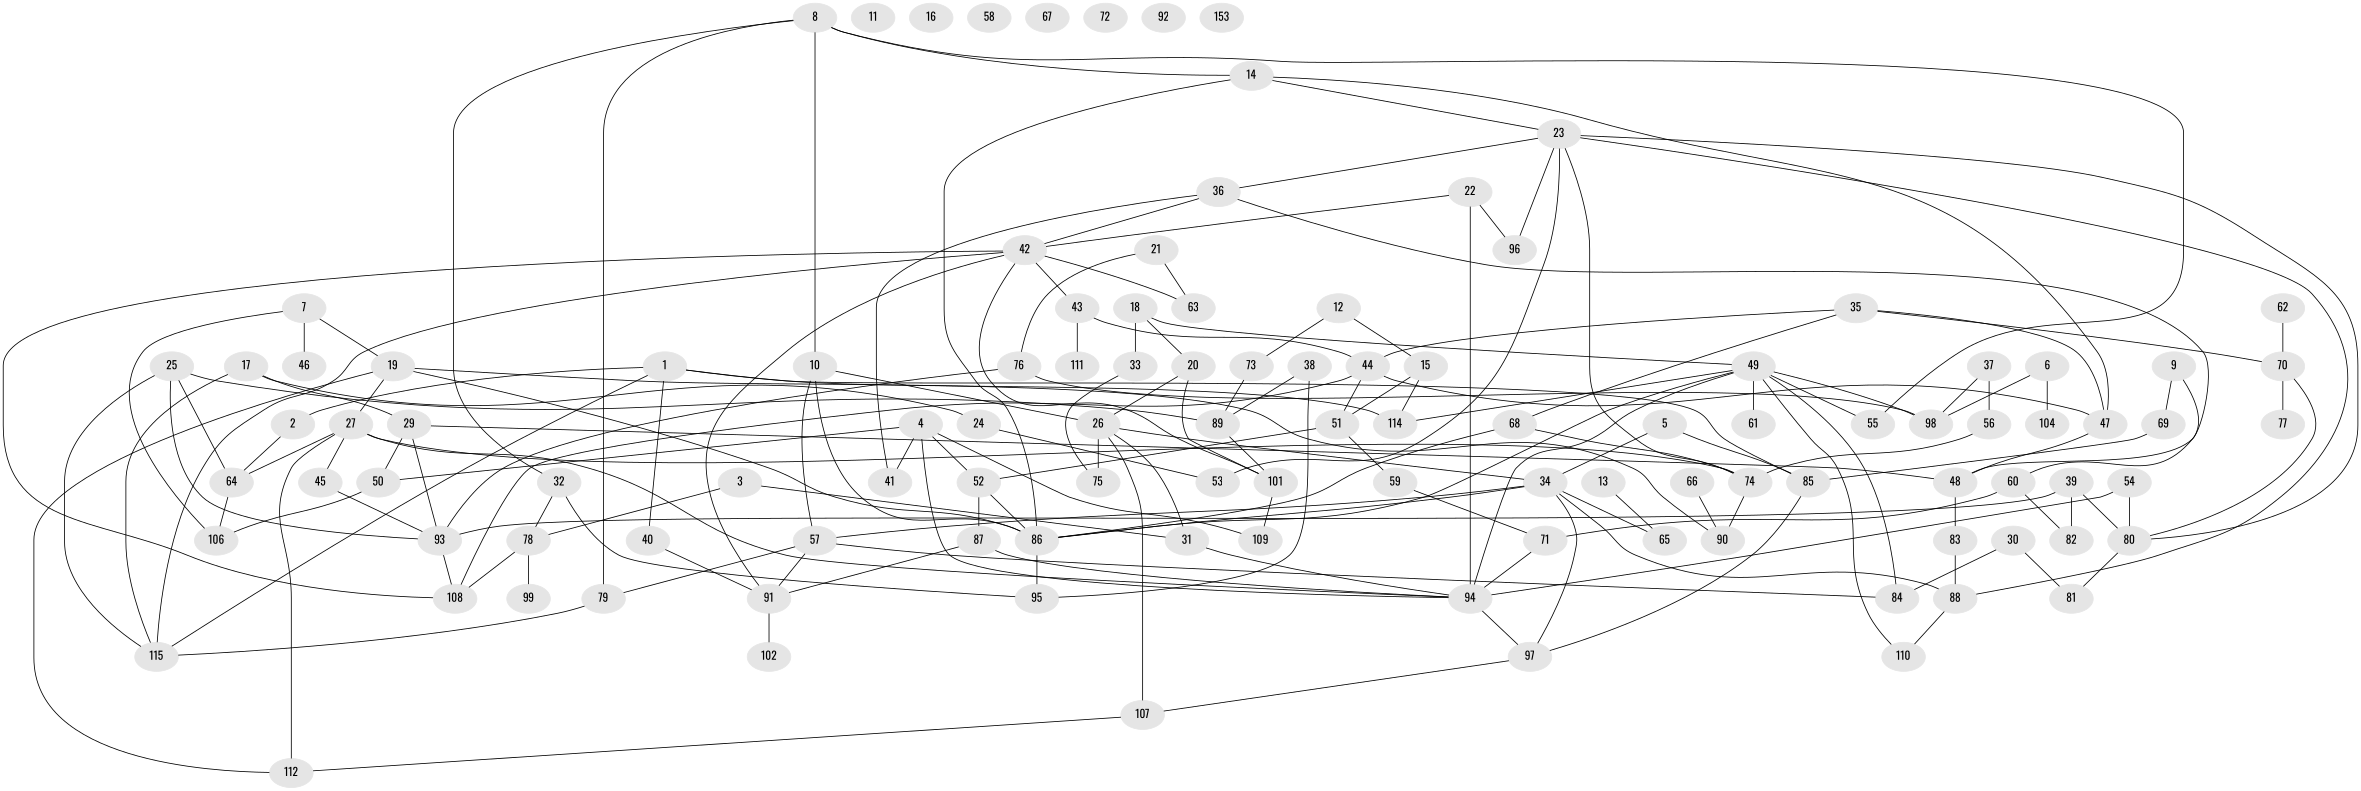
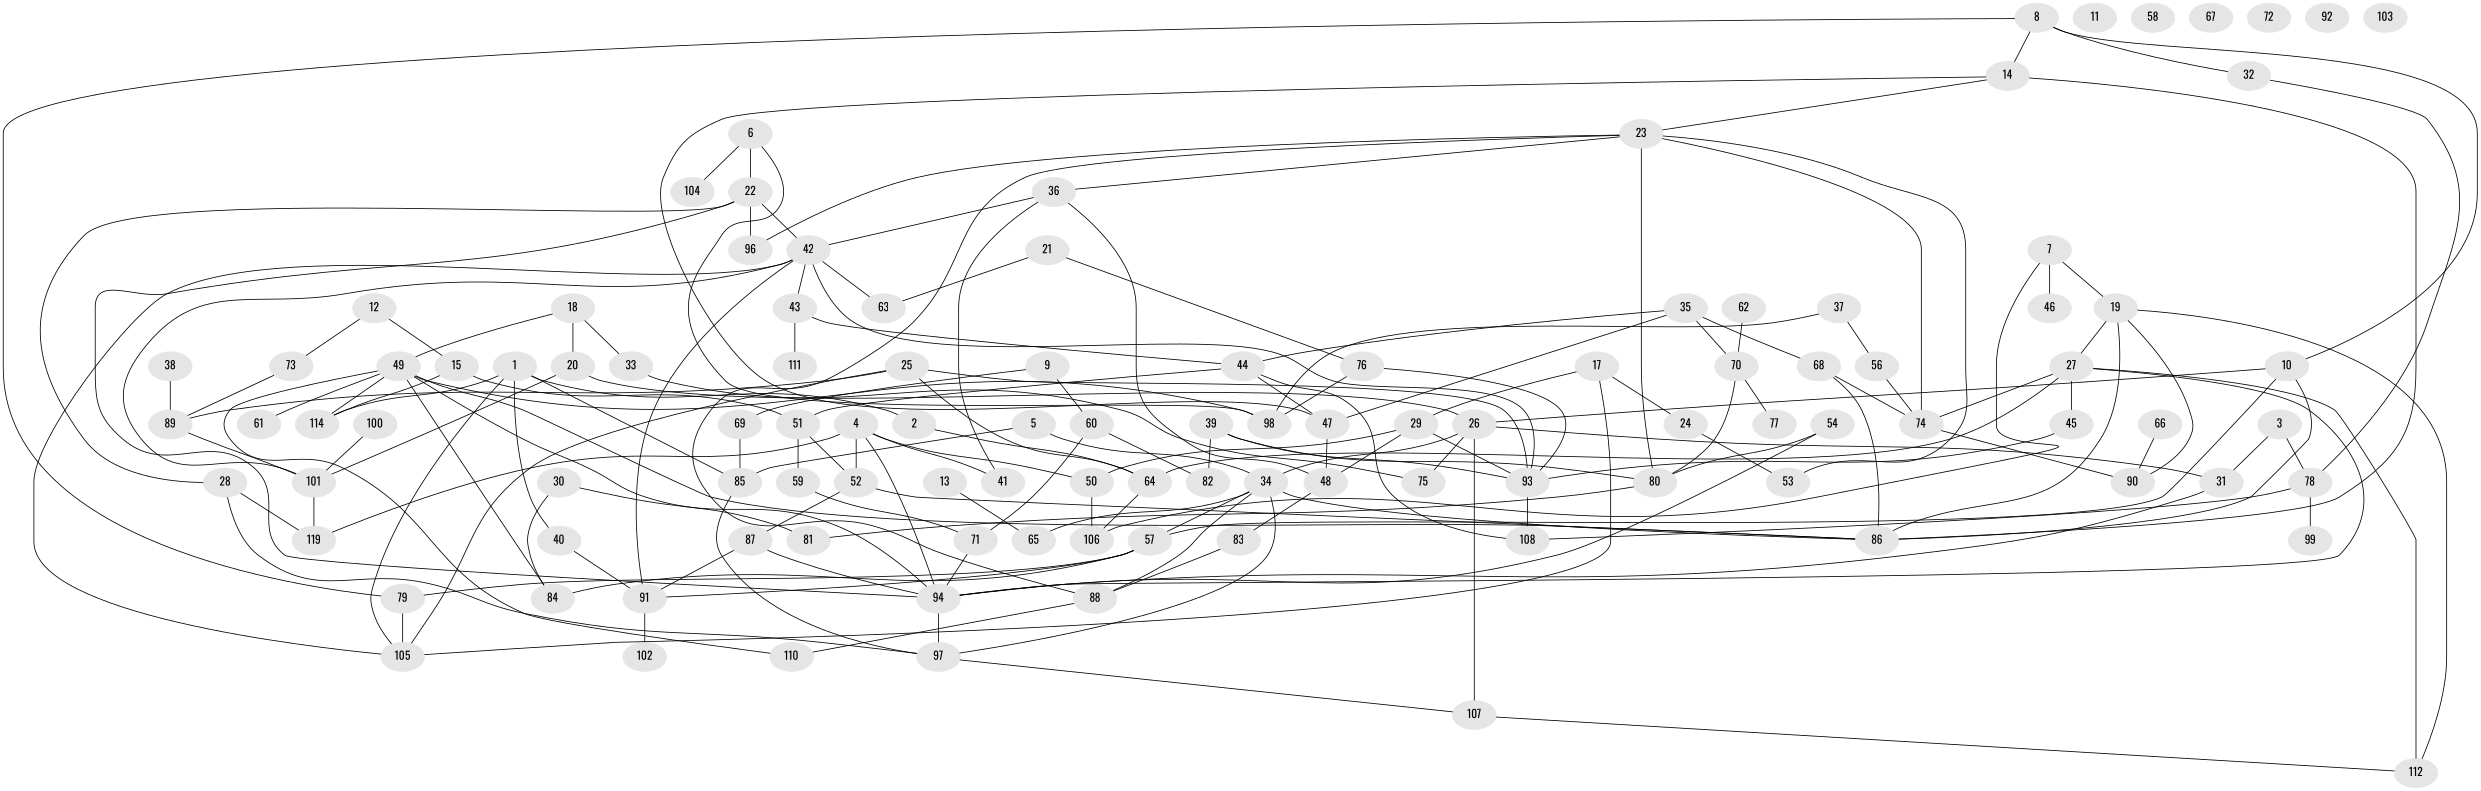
(931, 18) -> none
(1222, 18) -> (2385, 18)
none -> (750, 163)
(217, 293) -> (1188, 344)
none -> (375, 424)
(1873, 424) -> none
none -> (225, 483)
(1260, 541) -> (314, 541)
(1037, 599) -> none
(157, 657) -> (403, 657)
